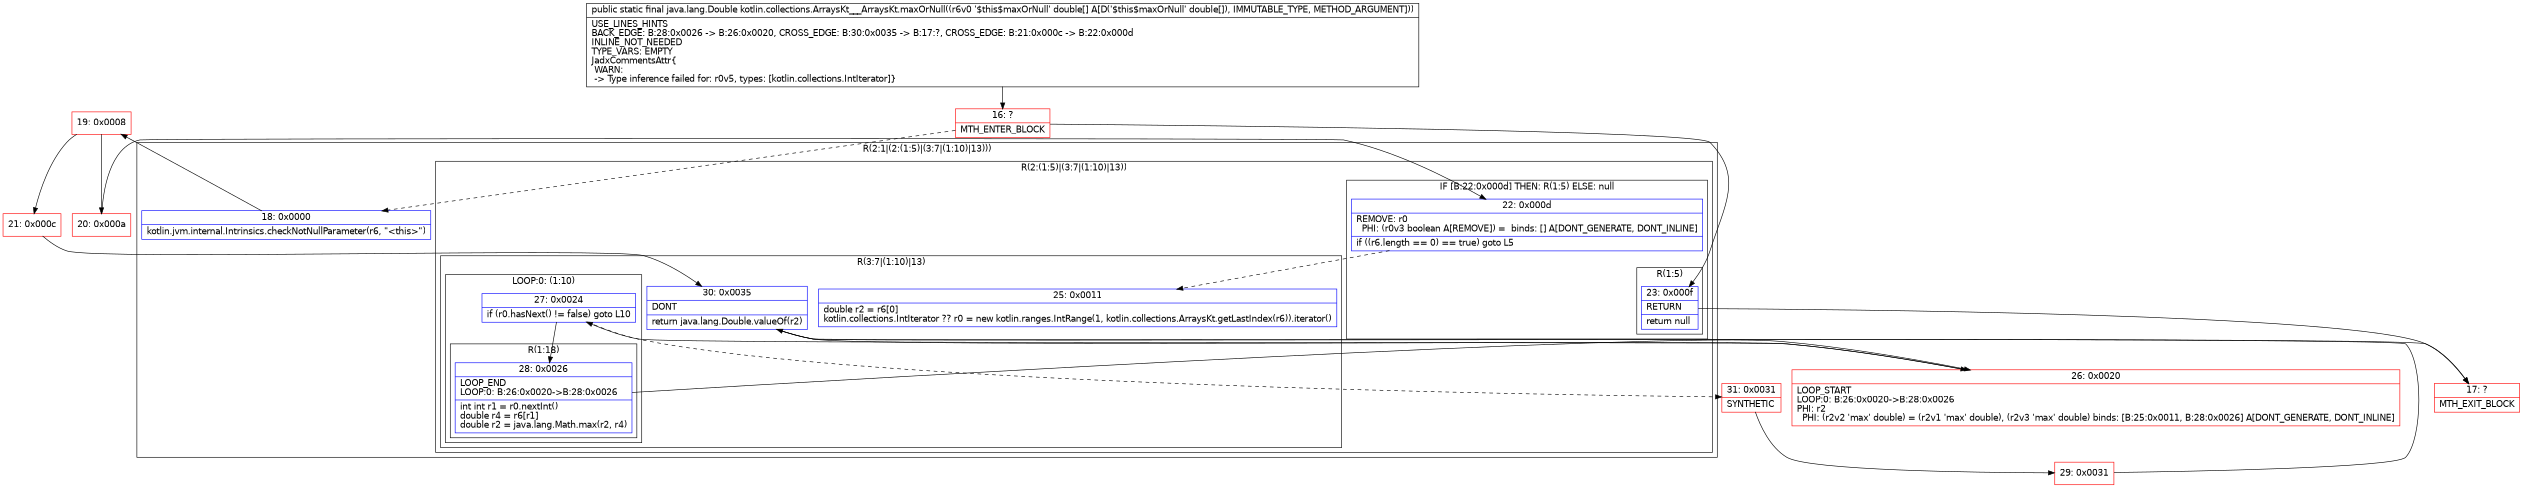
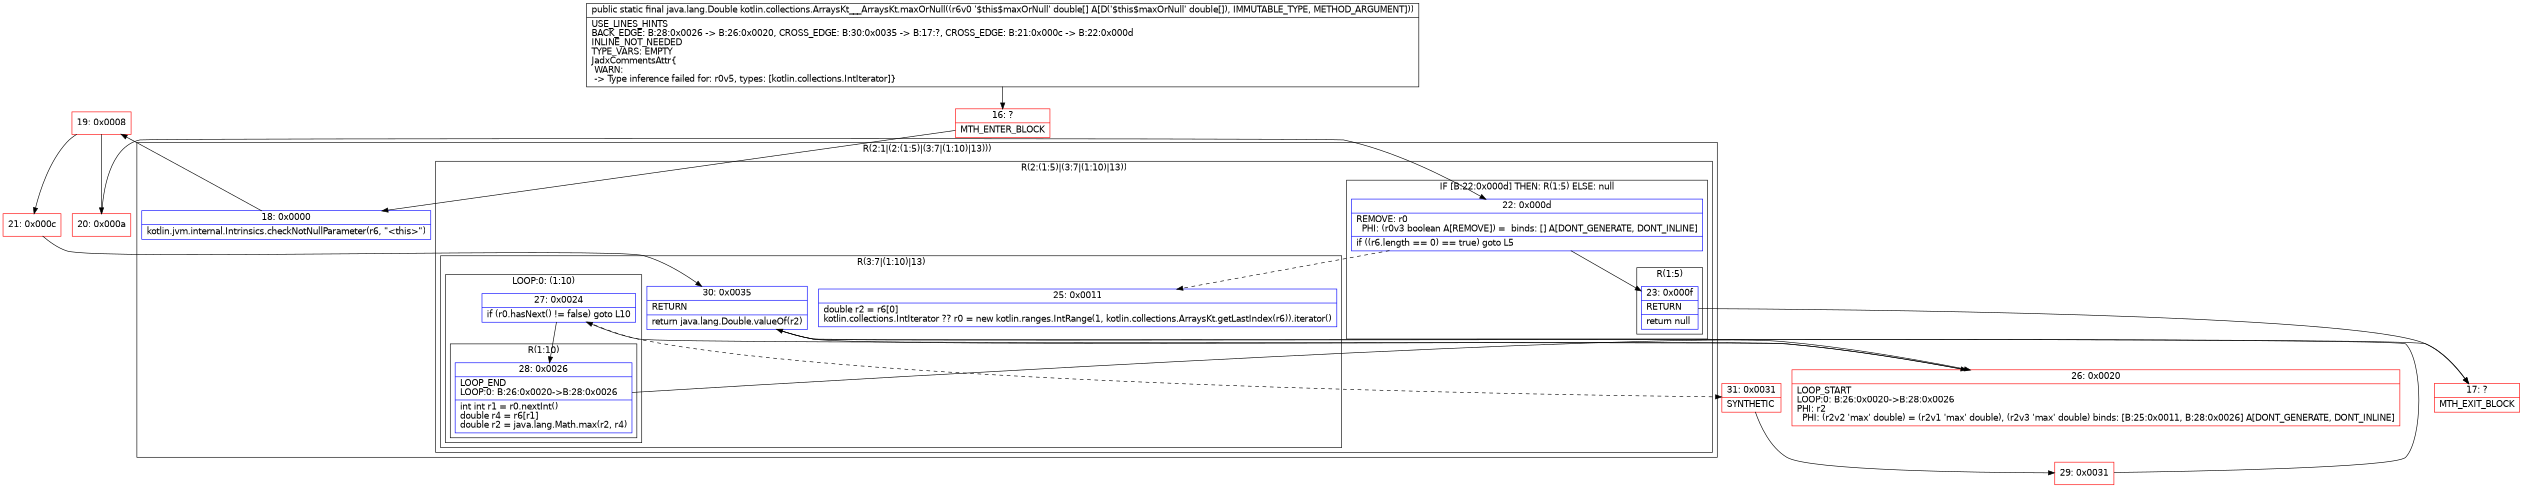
(1456, 130) -> (1603, 269)
(672, 170) -> (672, 170)
(664, 307) -> (669, 307)
(544, 351) -> (544, 351)
